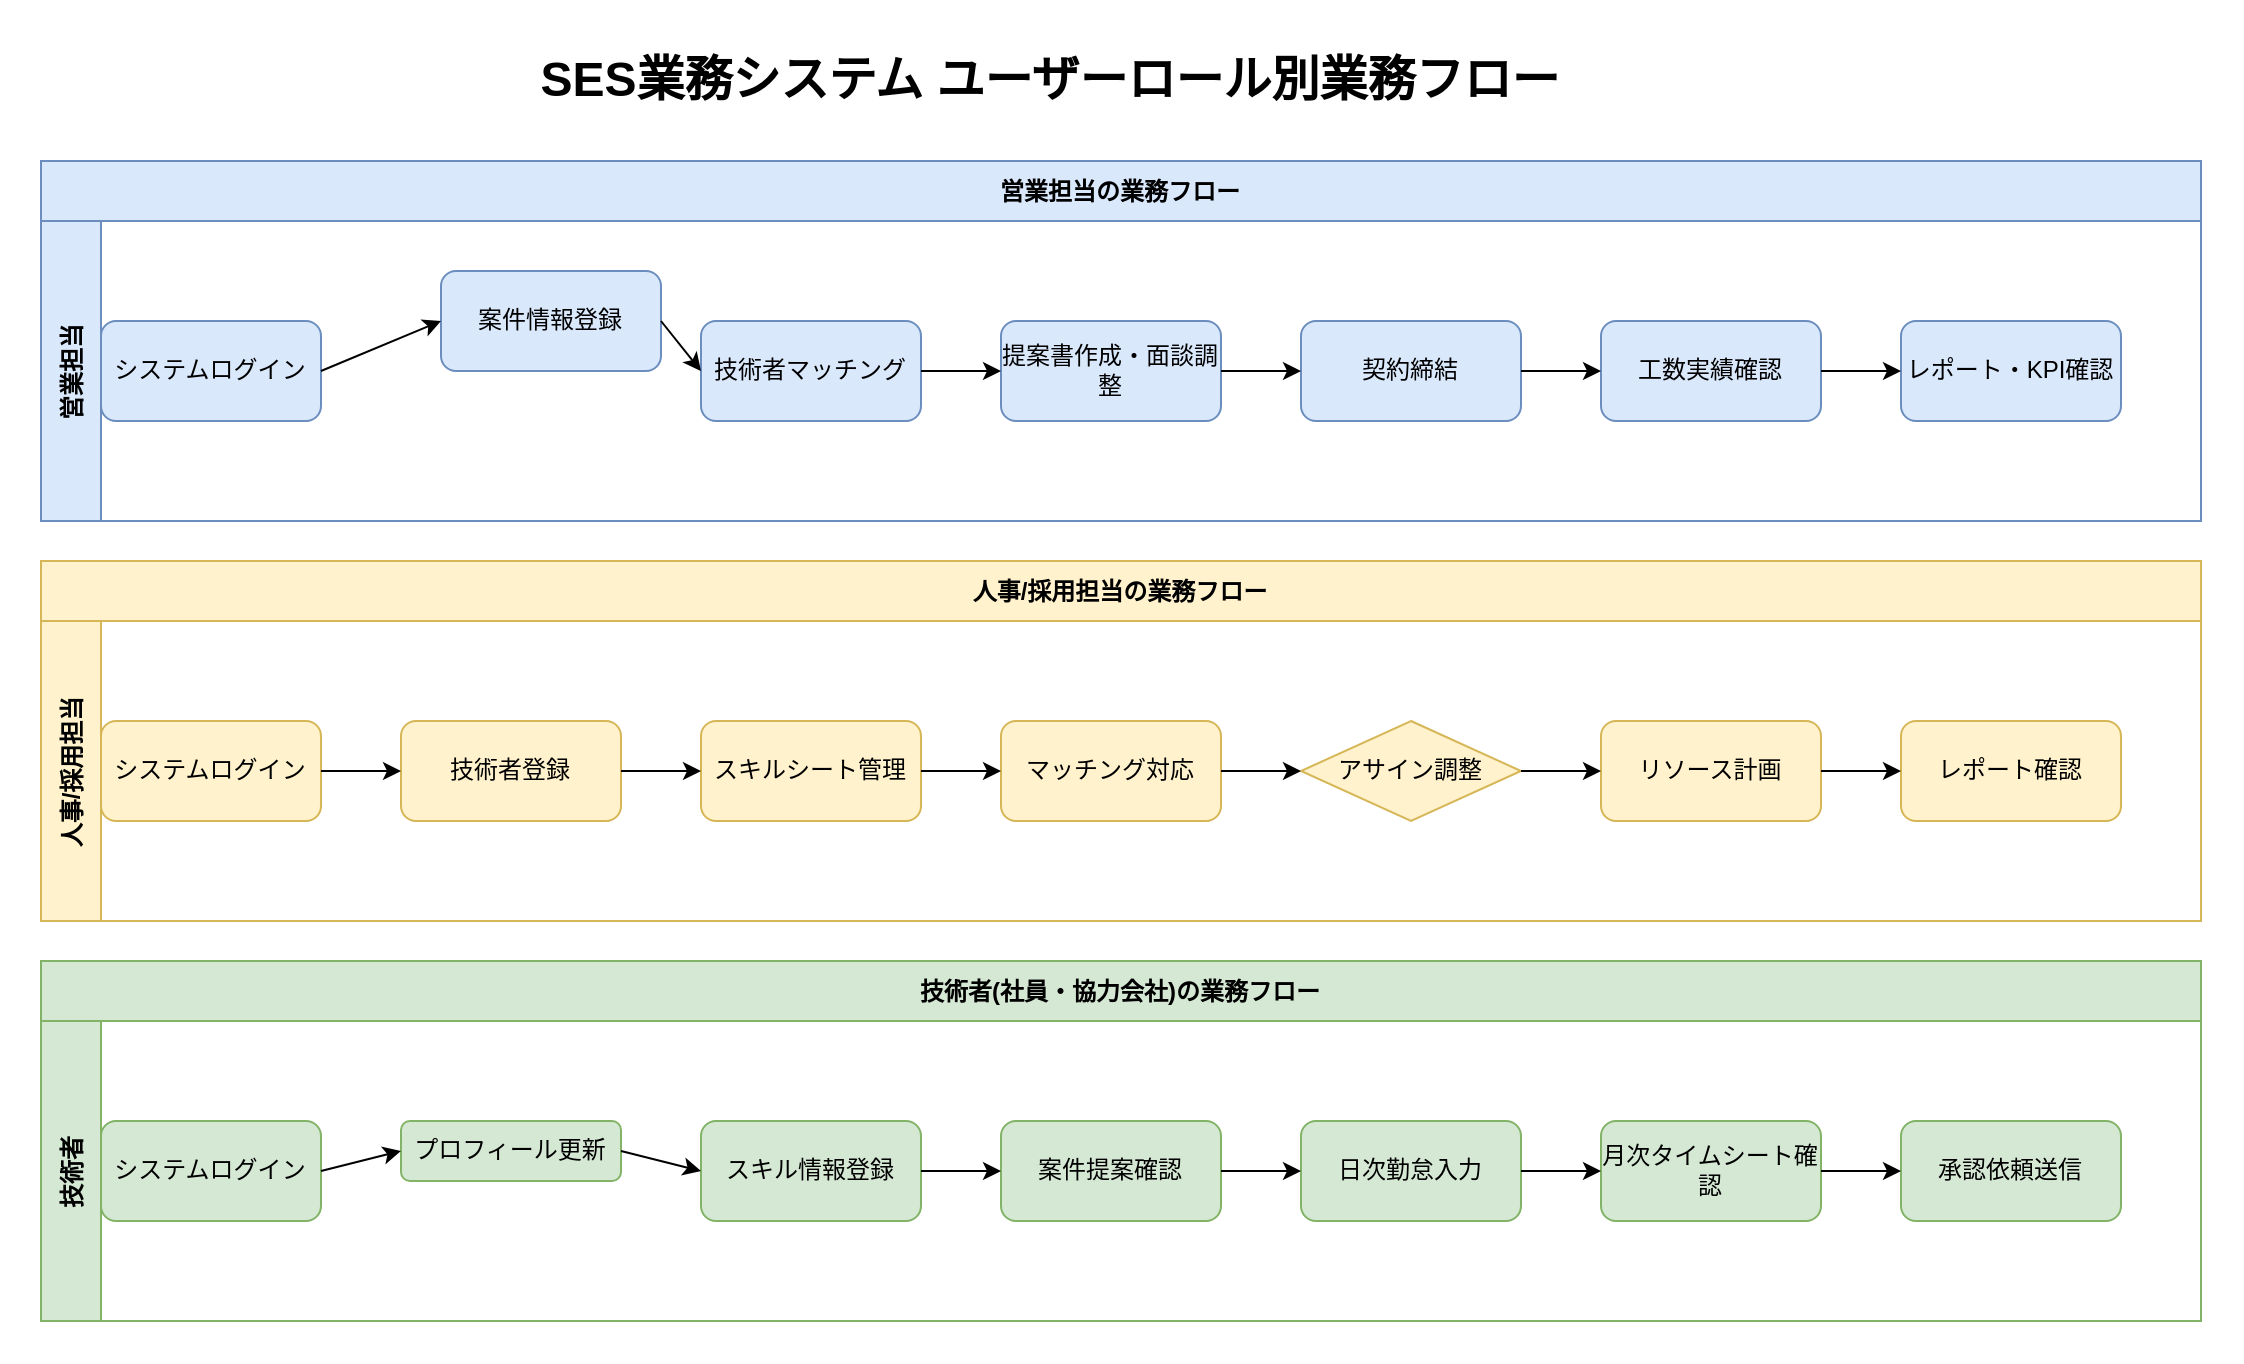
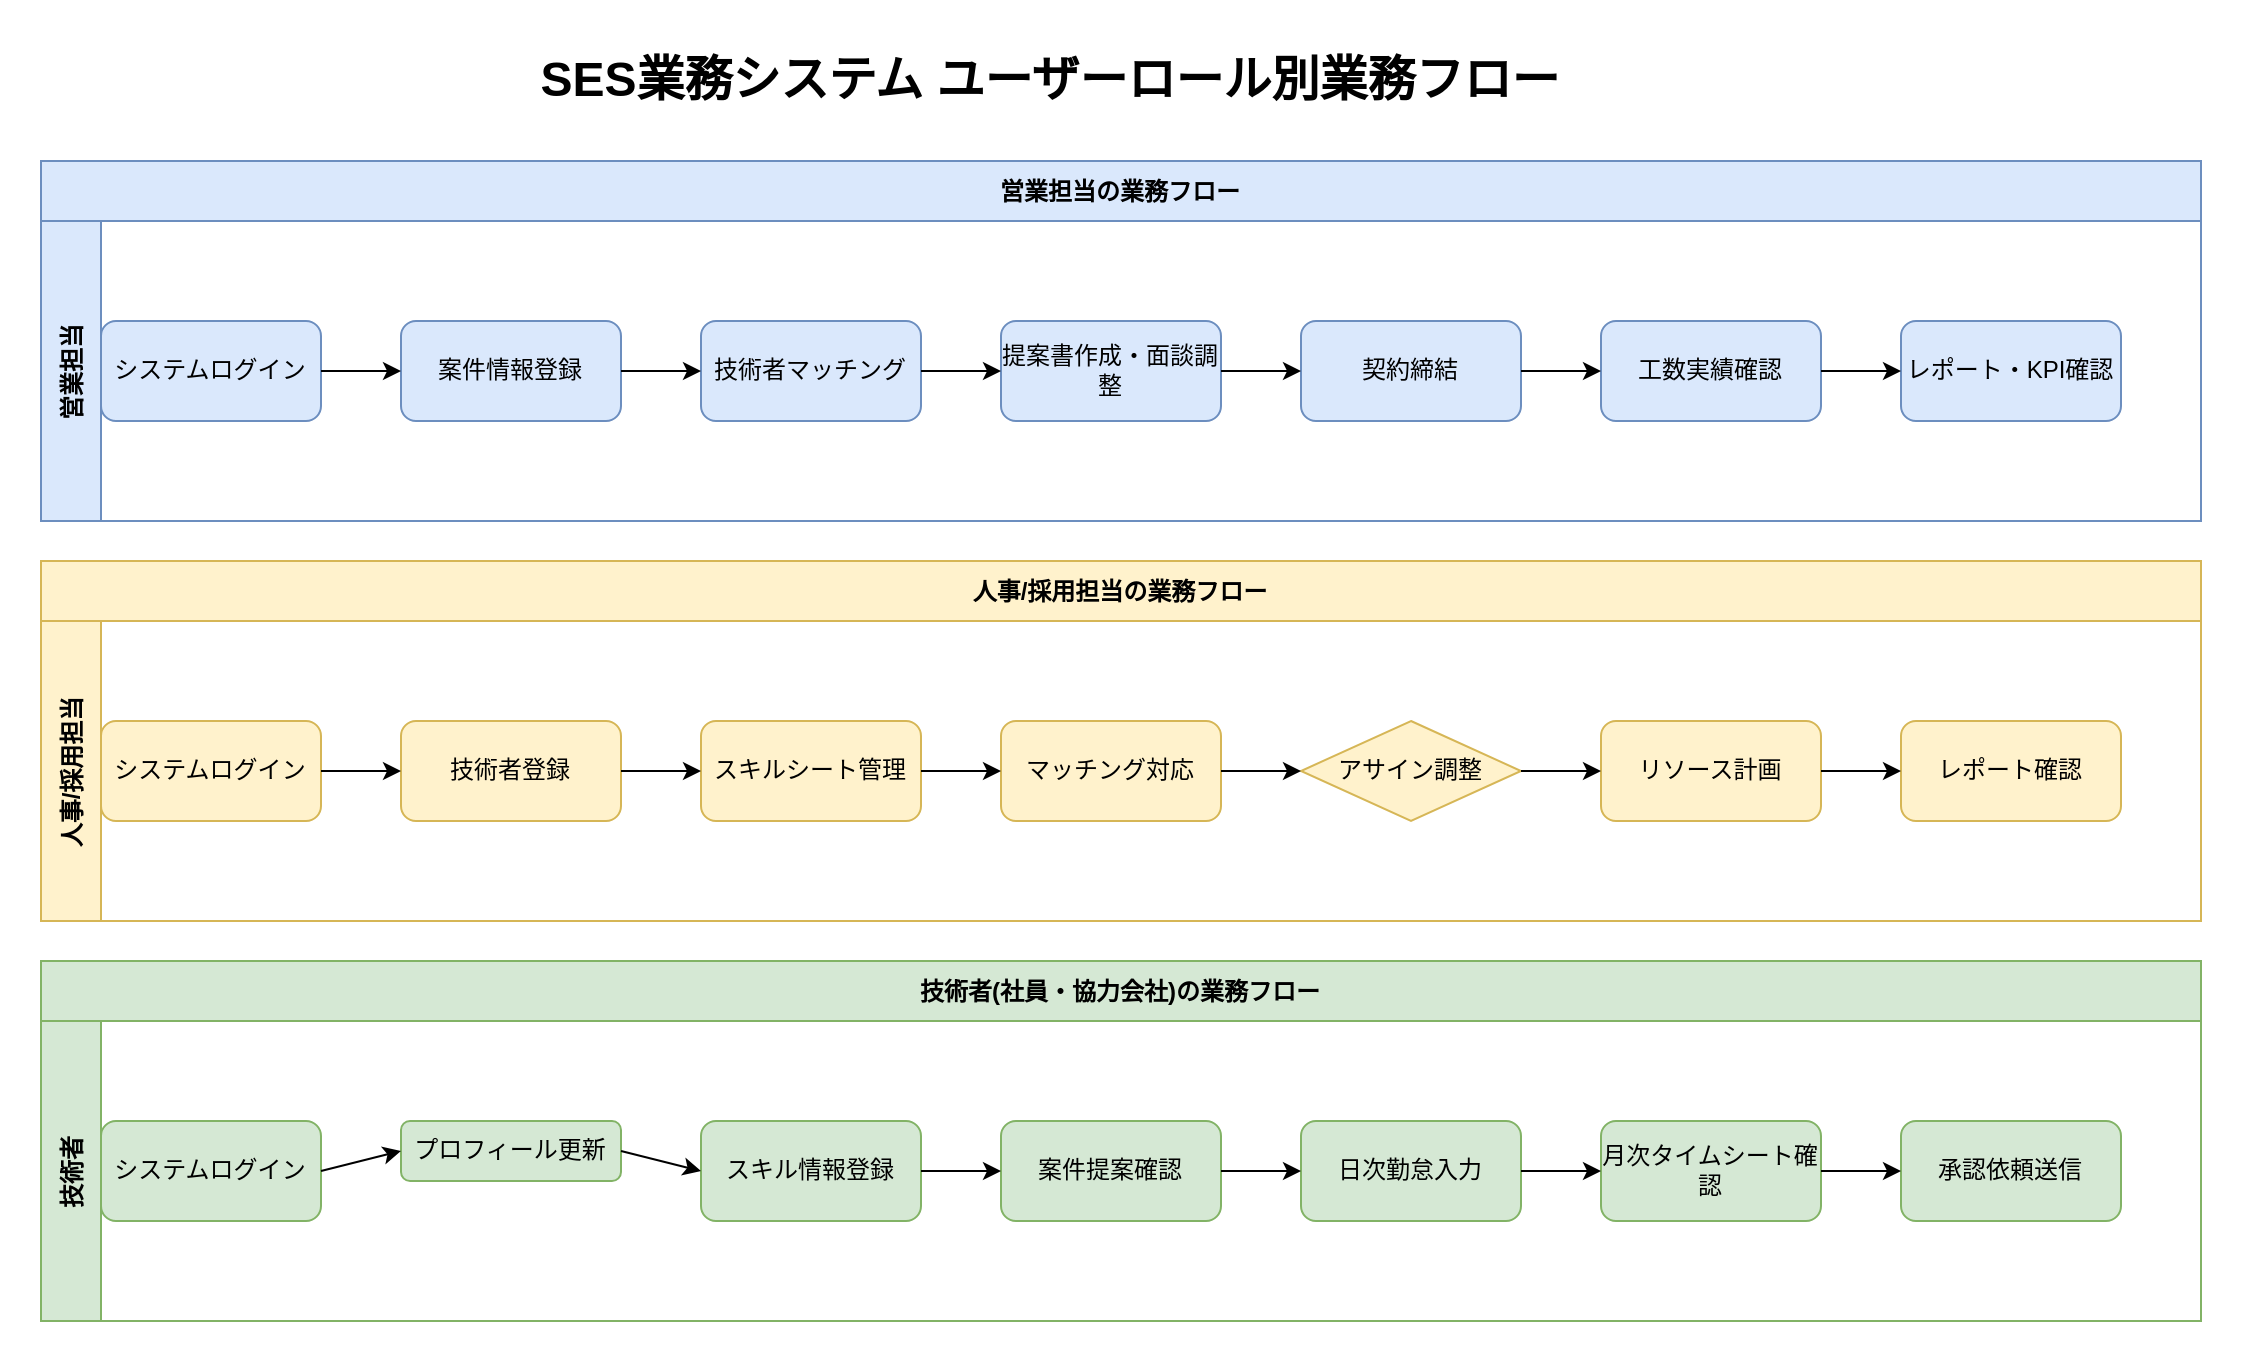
(551, 321) -> (511, 371)
